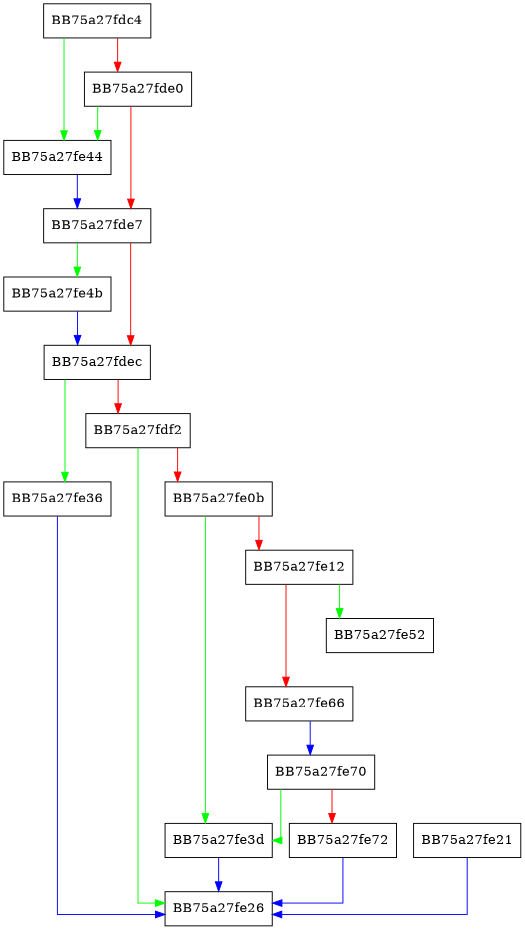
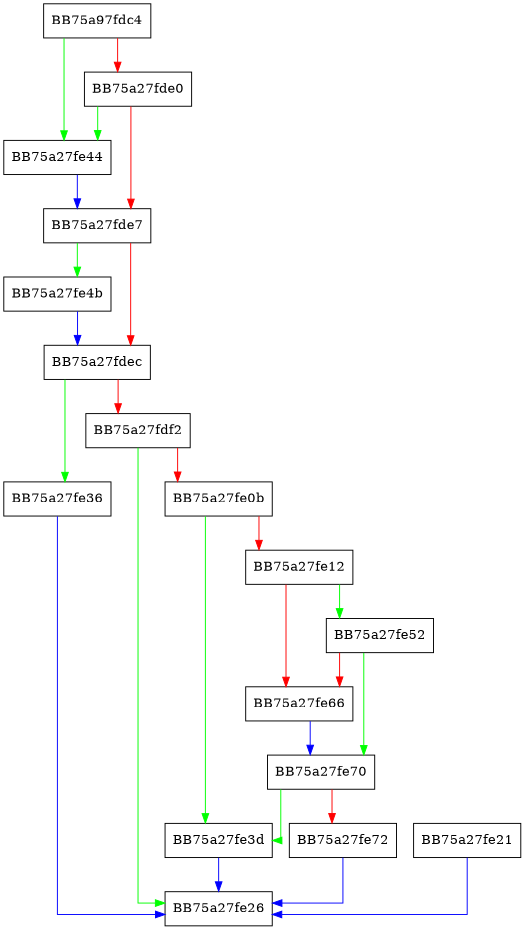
(97, 21) -> (97, 21)
none -> (340, 665)
none -> (364, 699)
